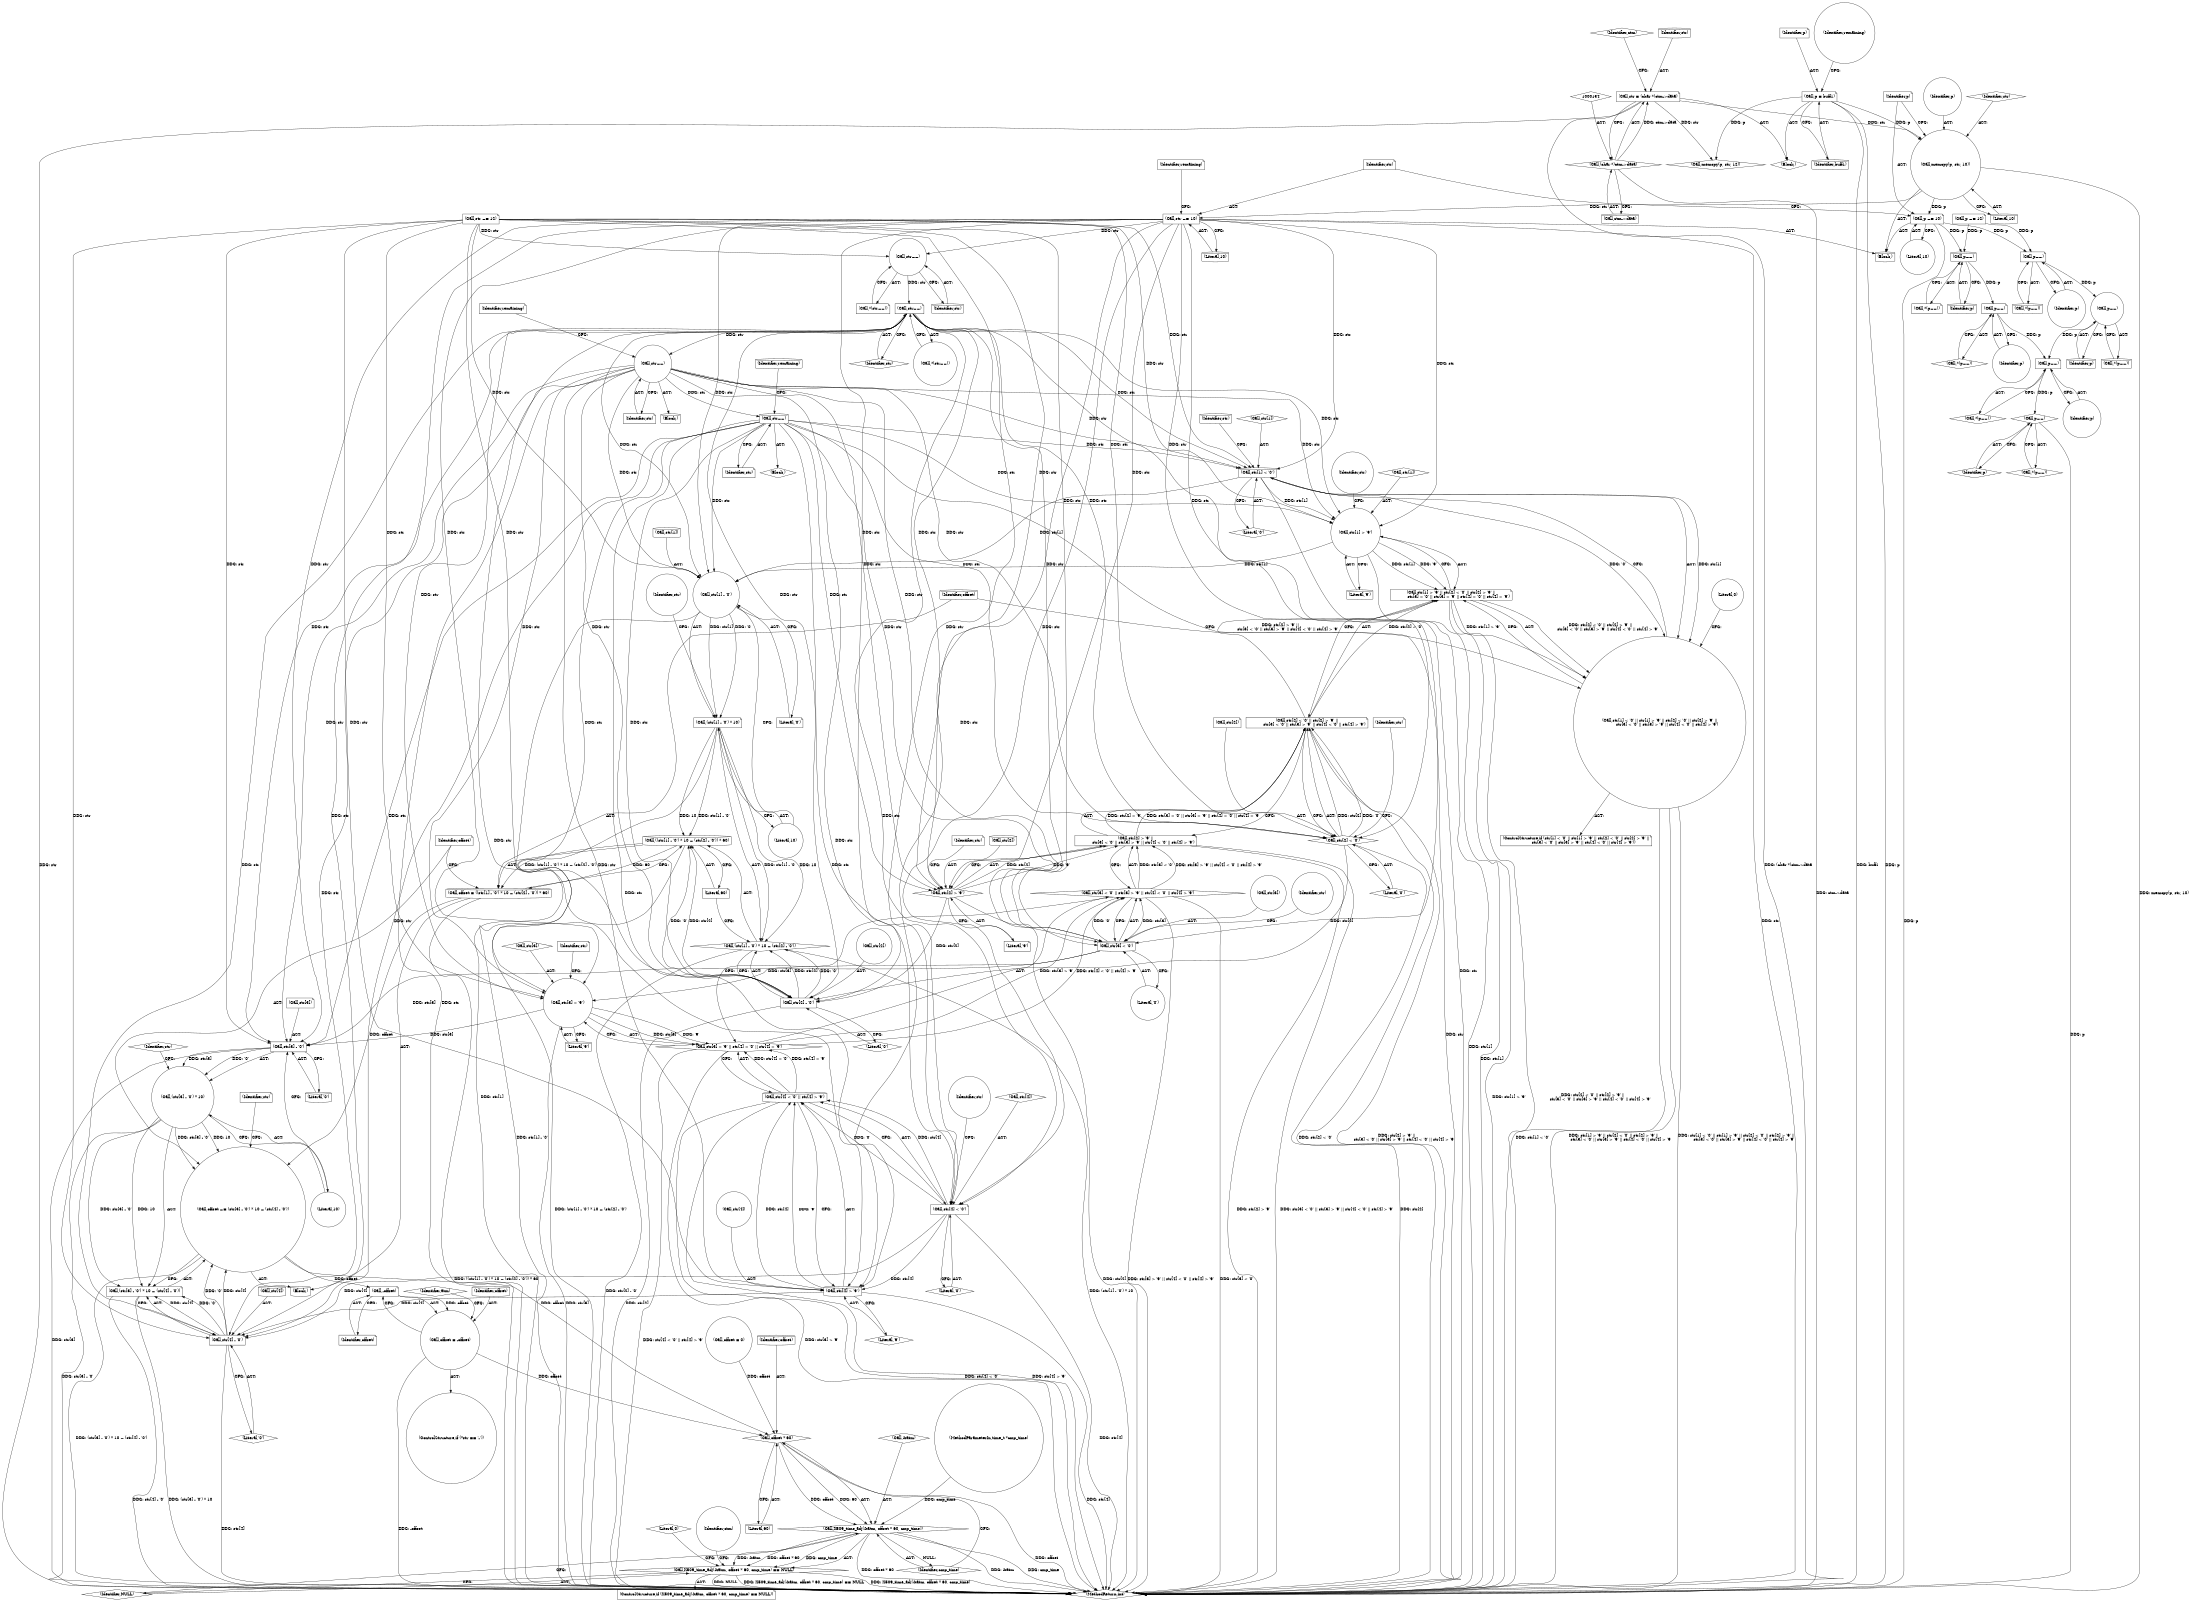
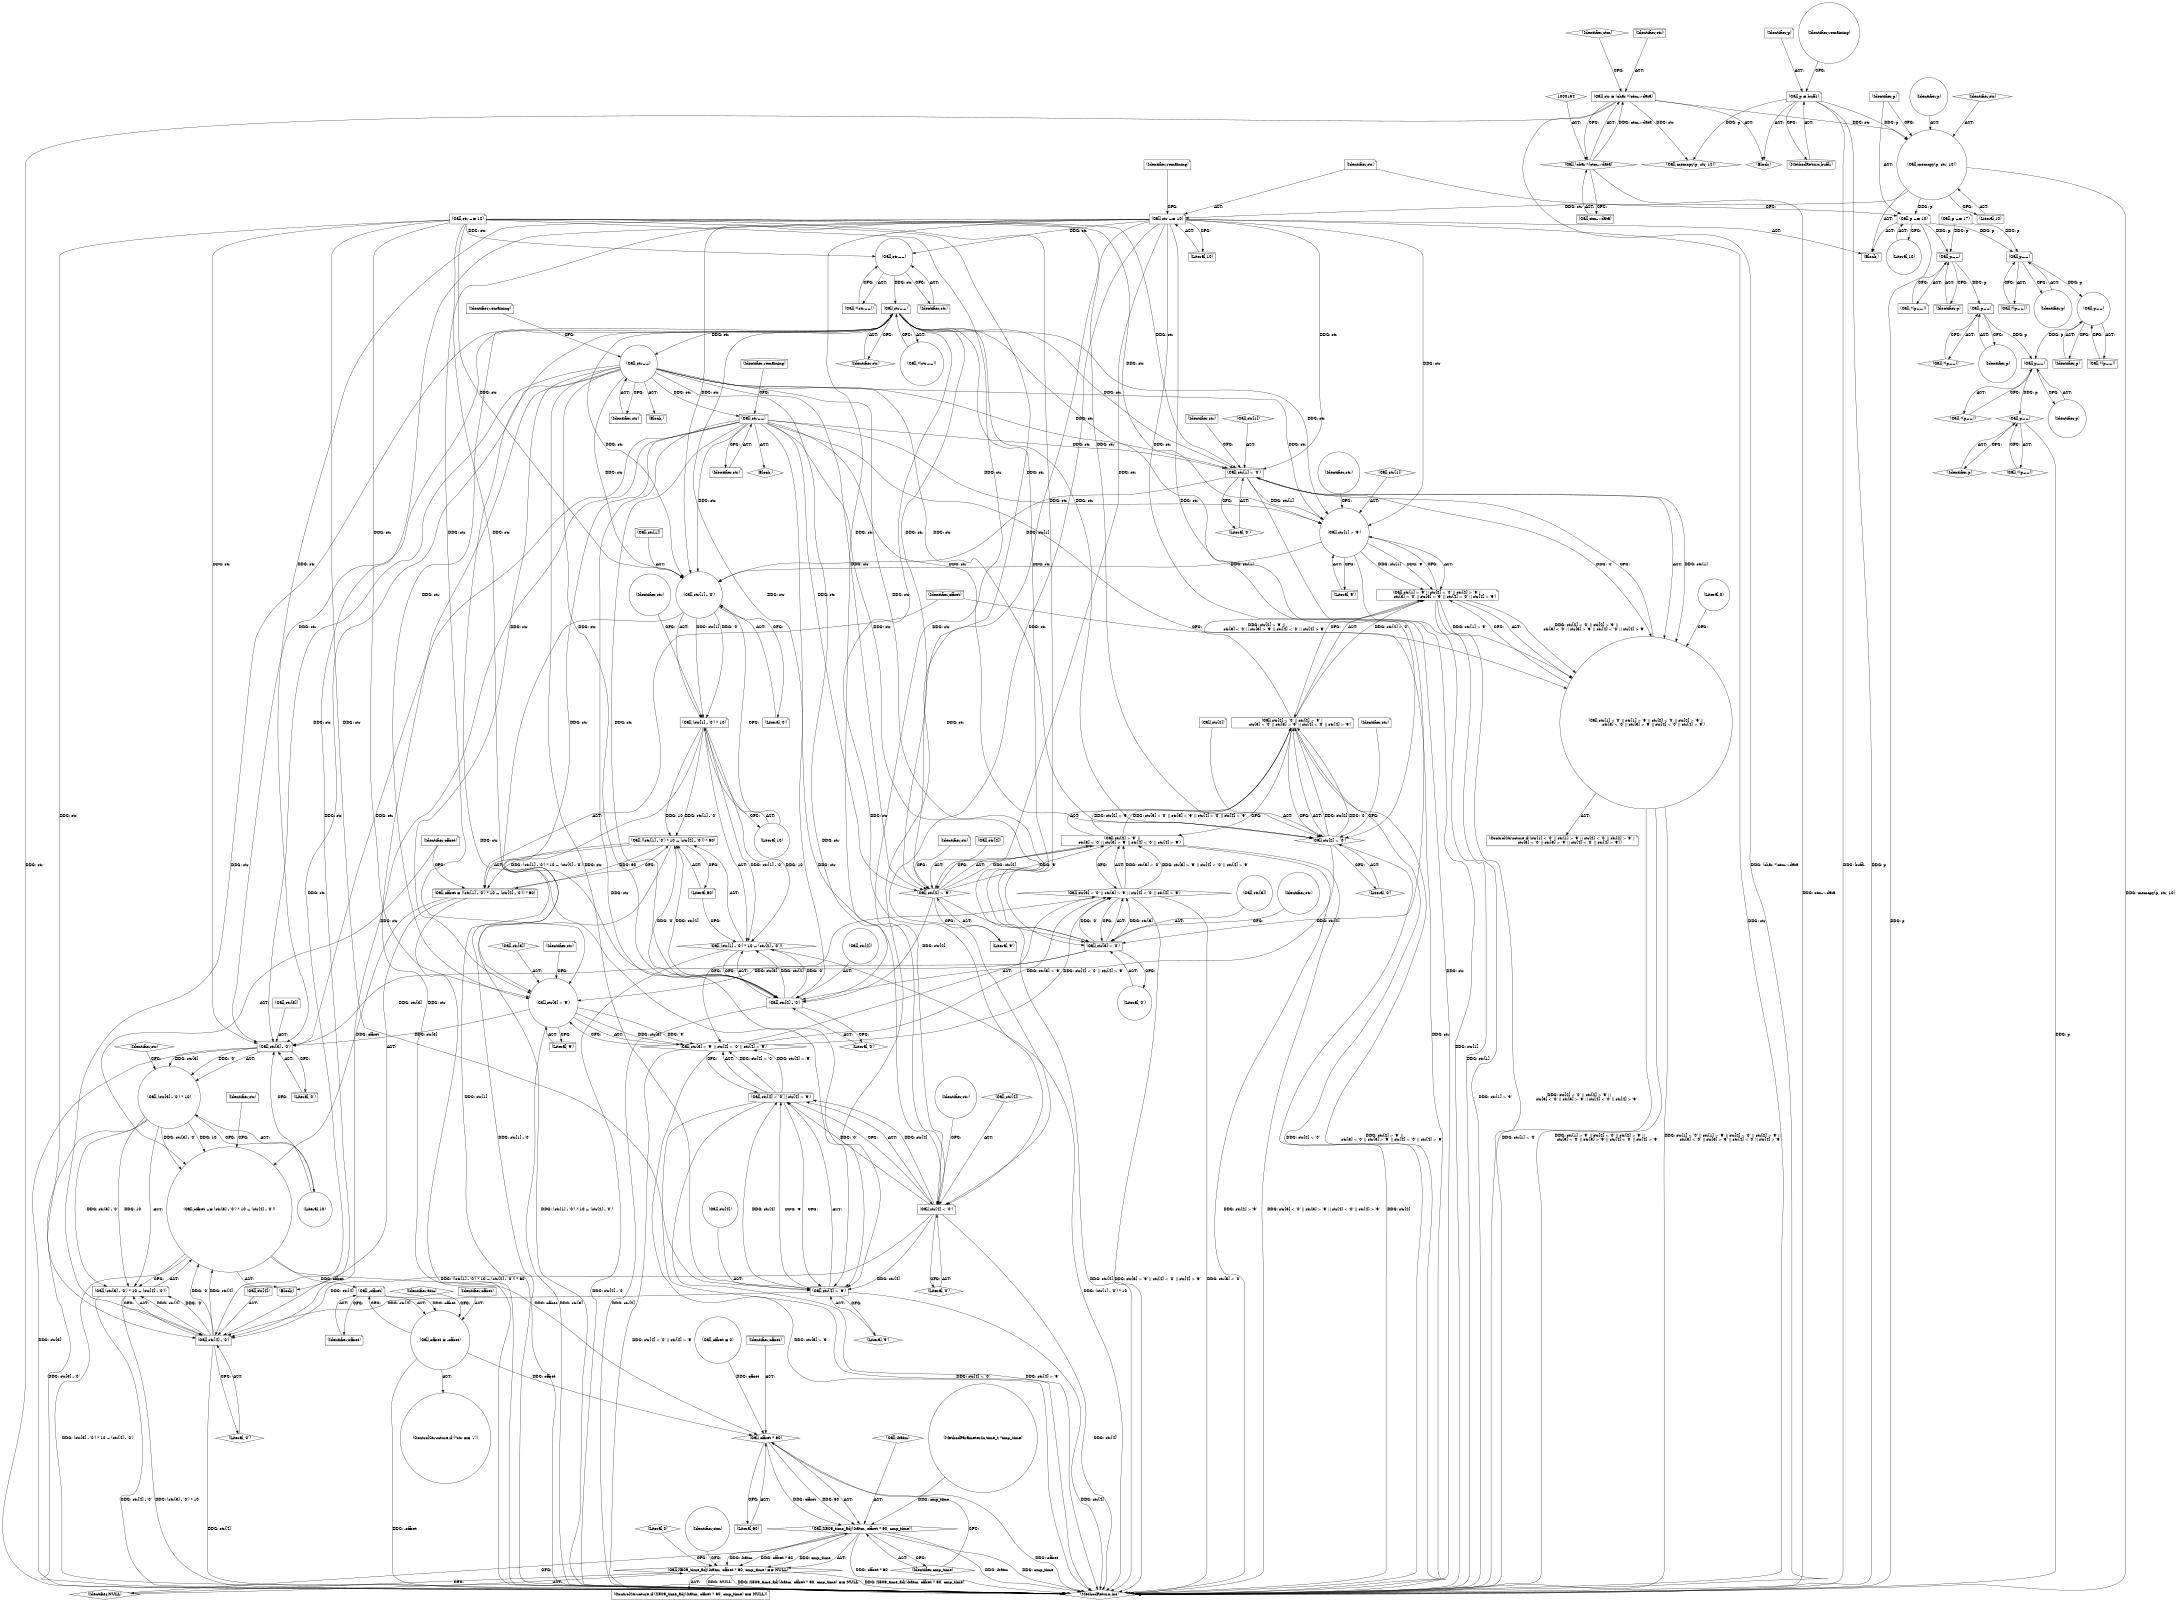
(1830, 165) -> (1811, 165)
(1969, 219) -> (1956, 219)
(930, 1558) -> (922, 1558)
